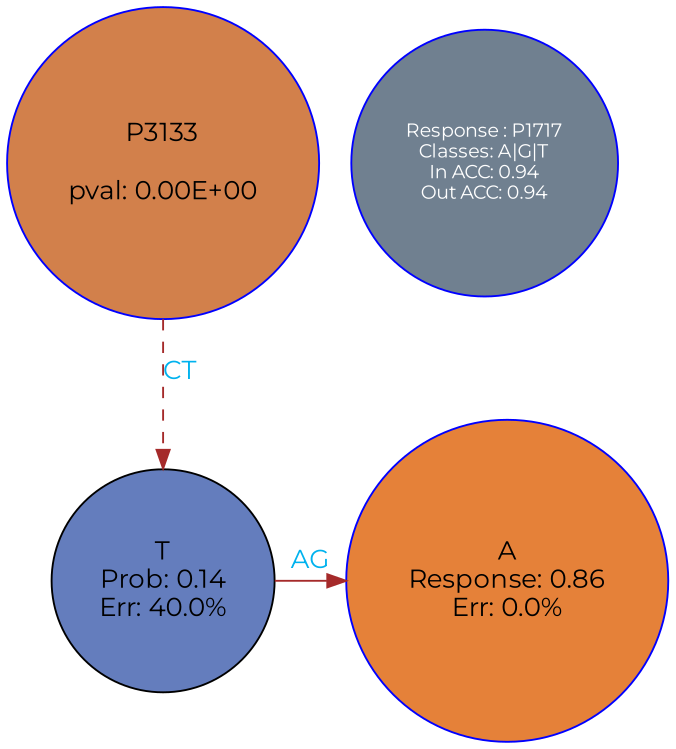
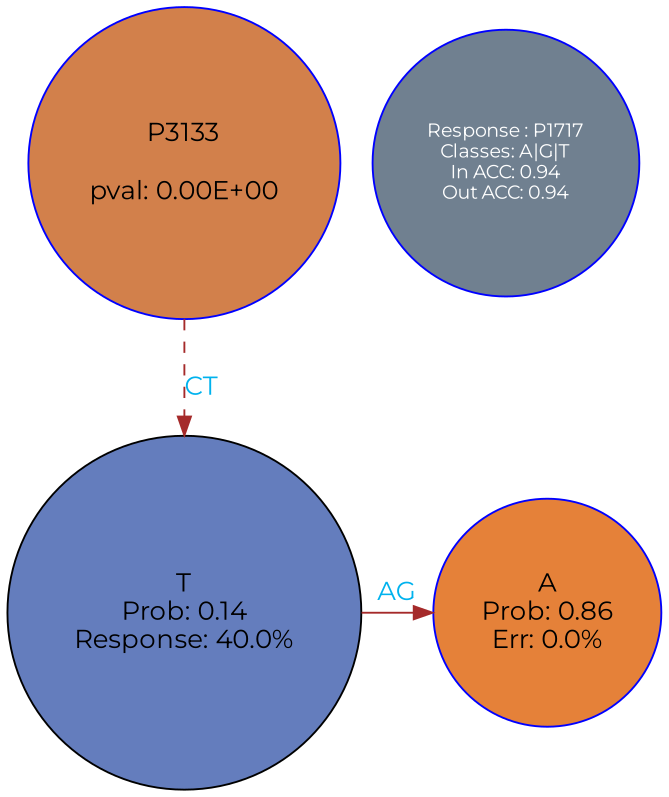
(163, 581) -> (184, 613)
(507, 581) -> (547, 613)
